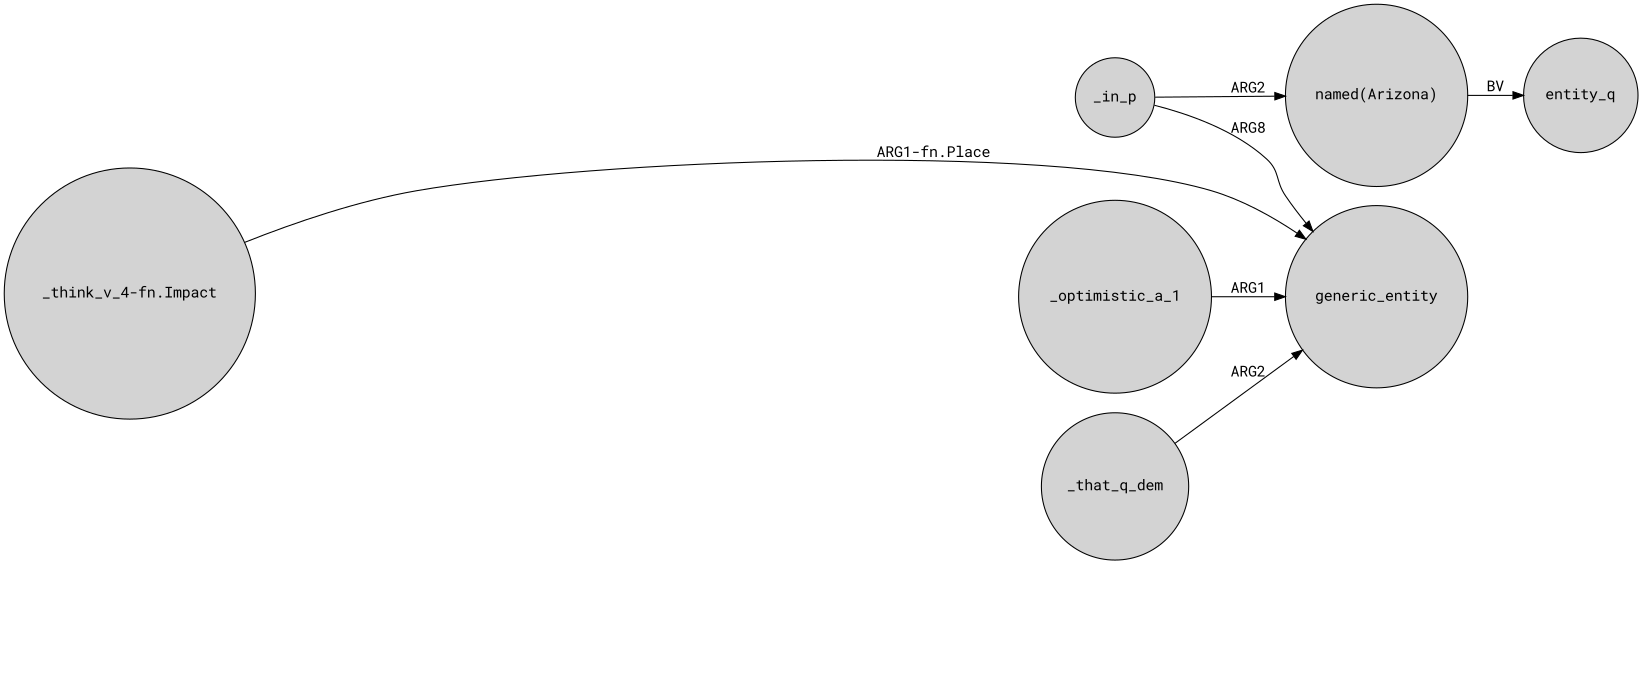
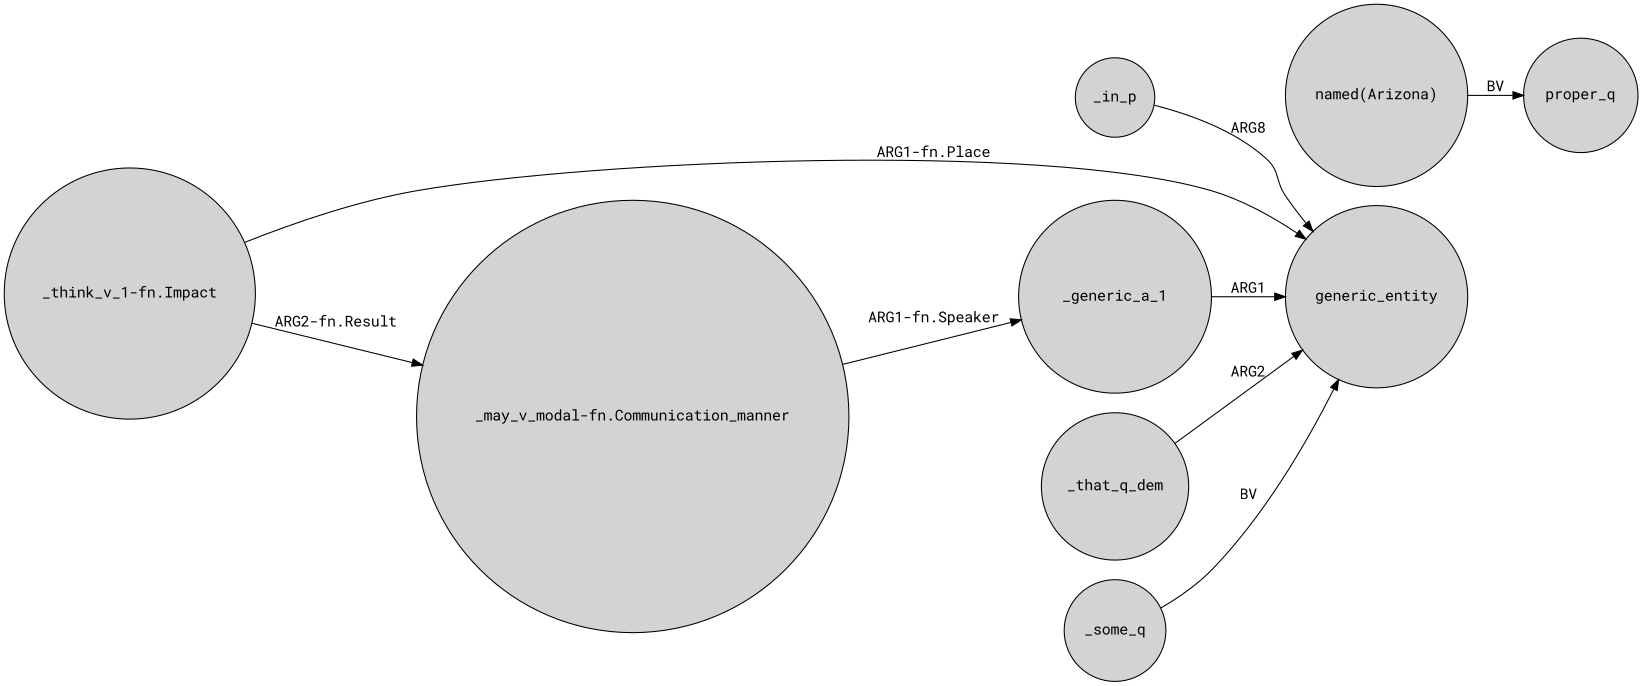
(1581, 95) -> (1581, 95)
(1215, 97) -> none
(130, 294) -> (130, 294)
(1115, 297) -> (1115, 297)
none -> (633, 416)
none -> (1115, 631)
